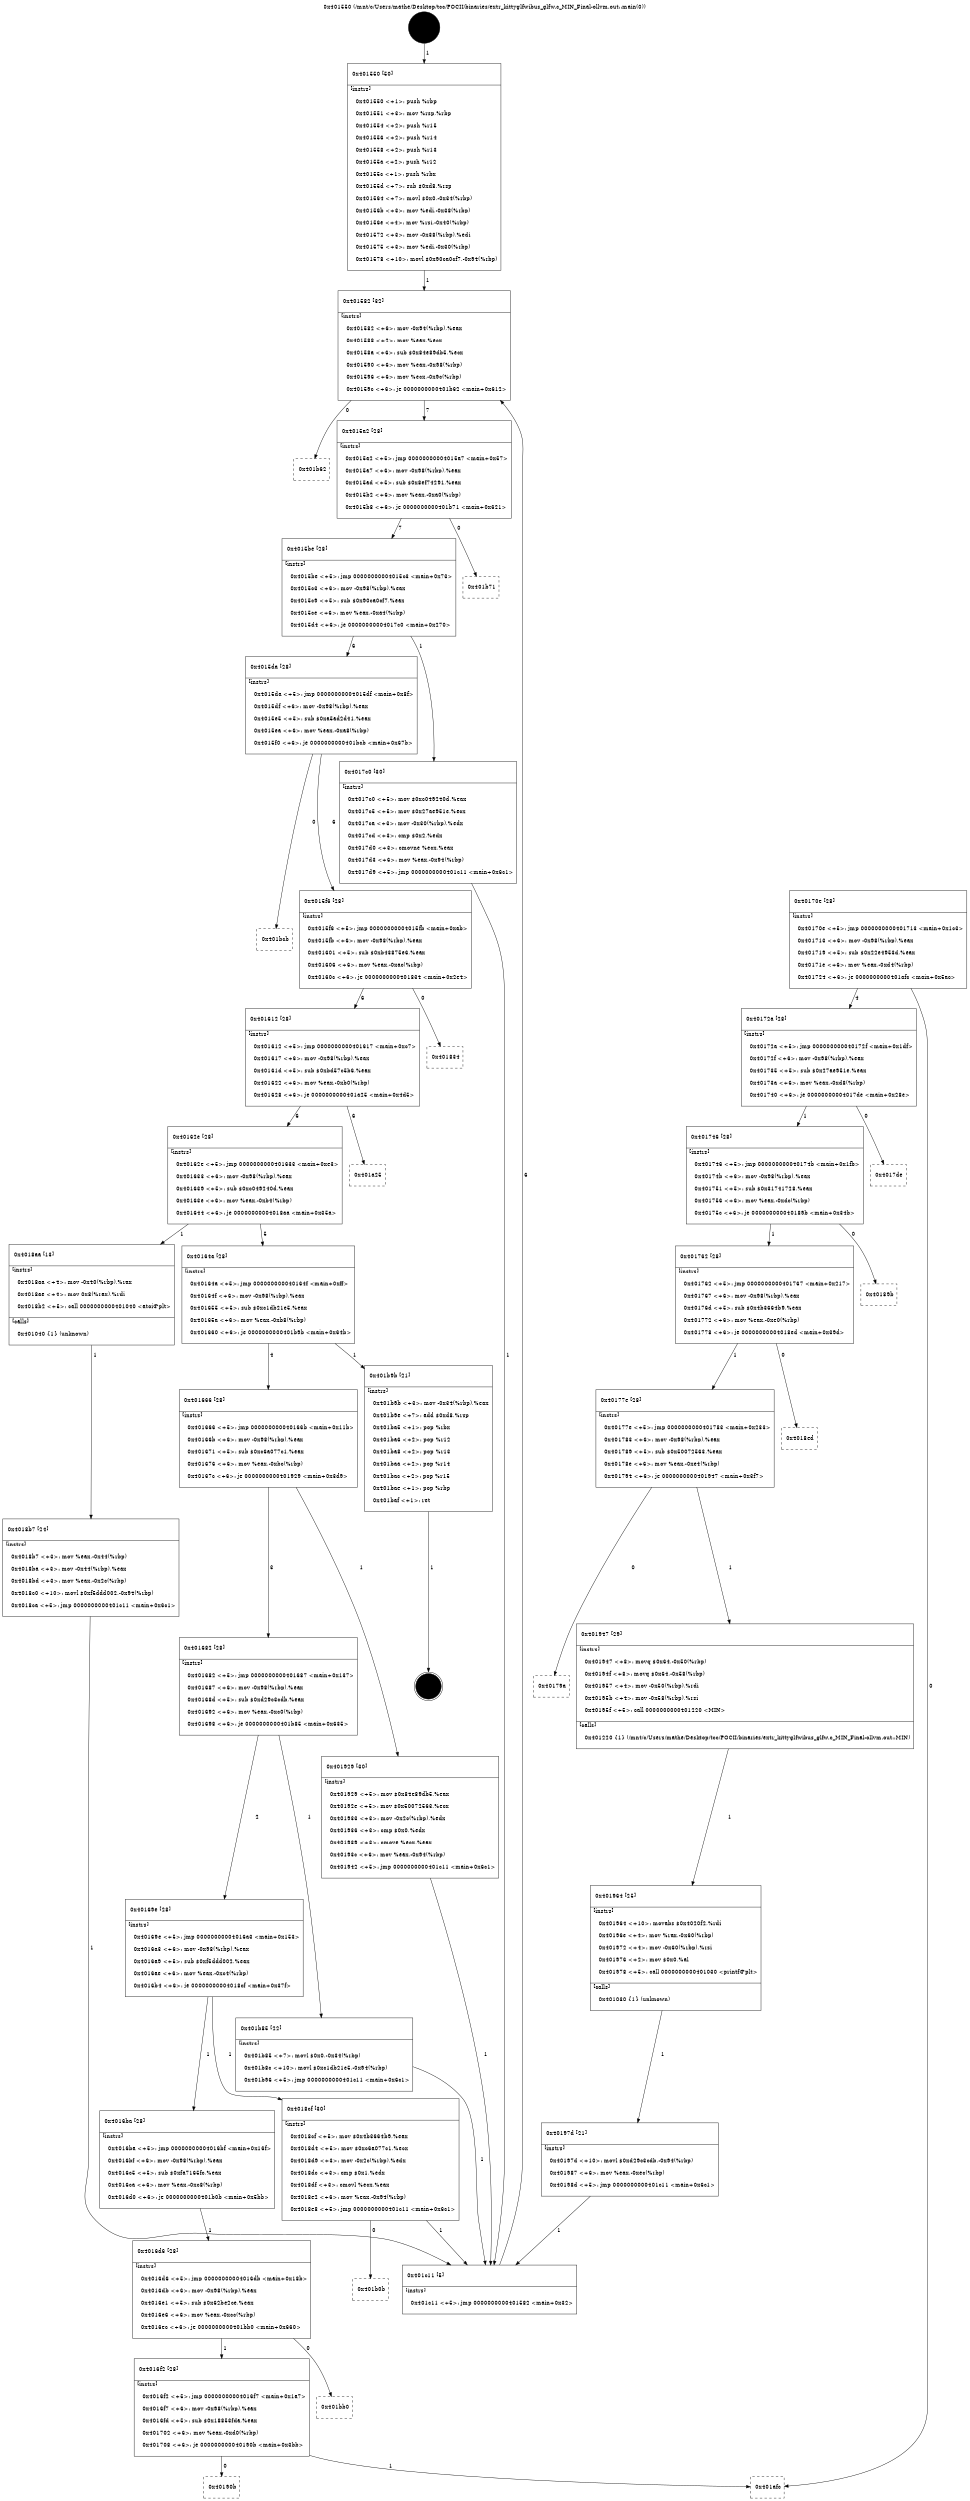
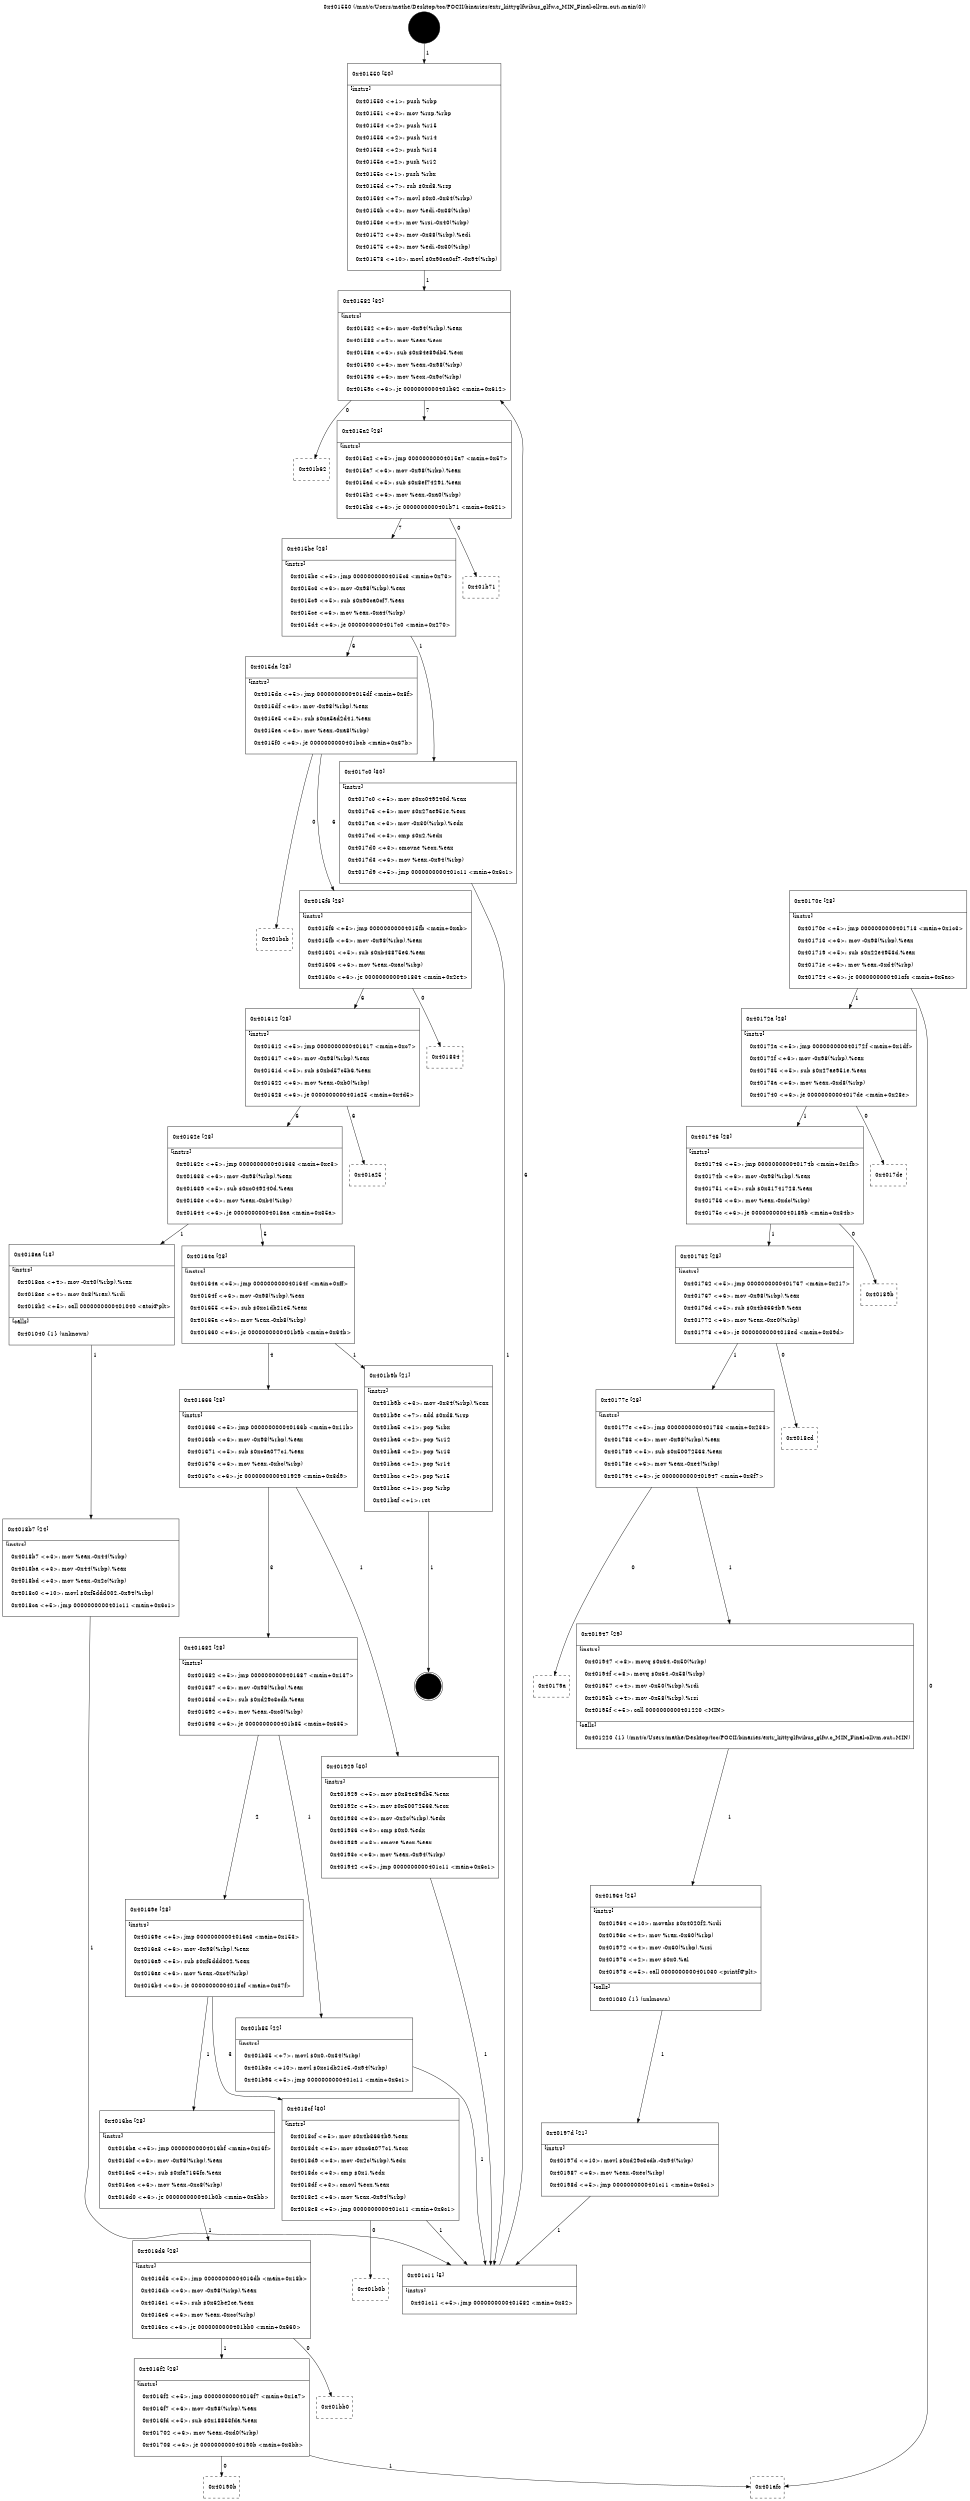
(856, 998) -> (856, 998)
(230, 2055) -> (230, 2055)
